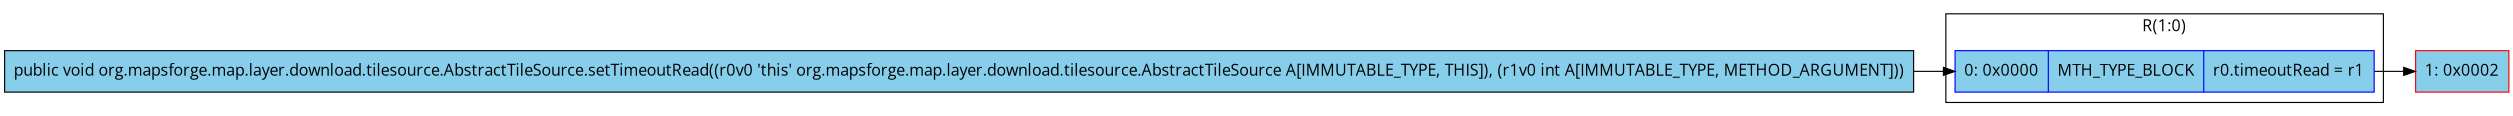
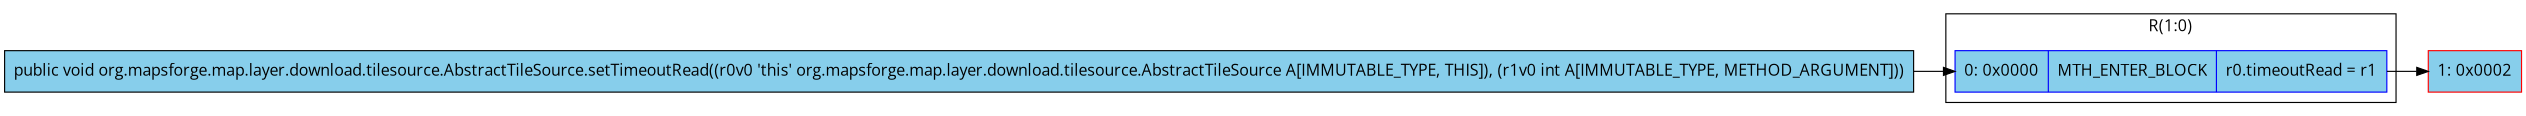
(2126, 71) -> (2132, 71)
